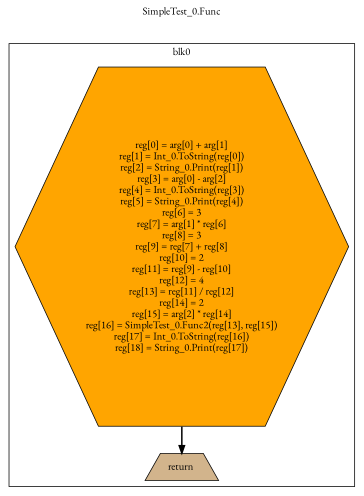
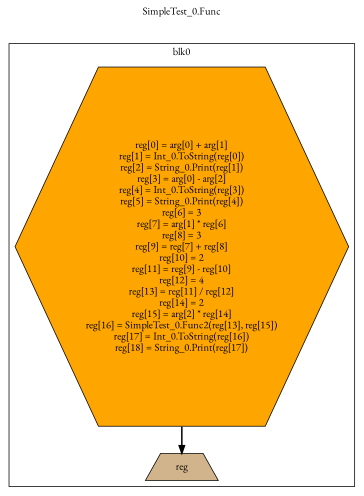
(182, 467) -> (182, 467)
